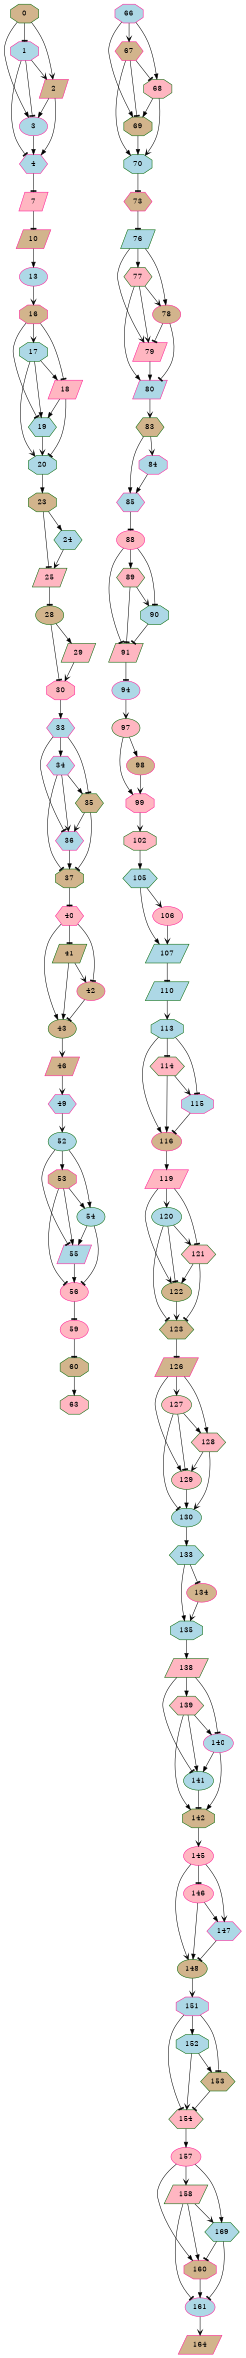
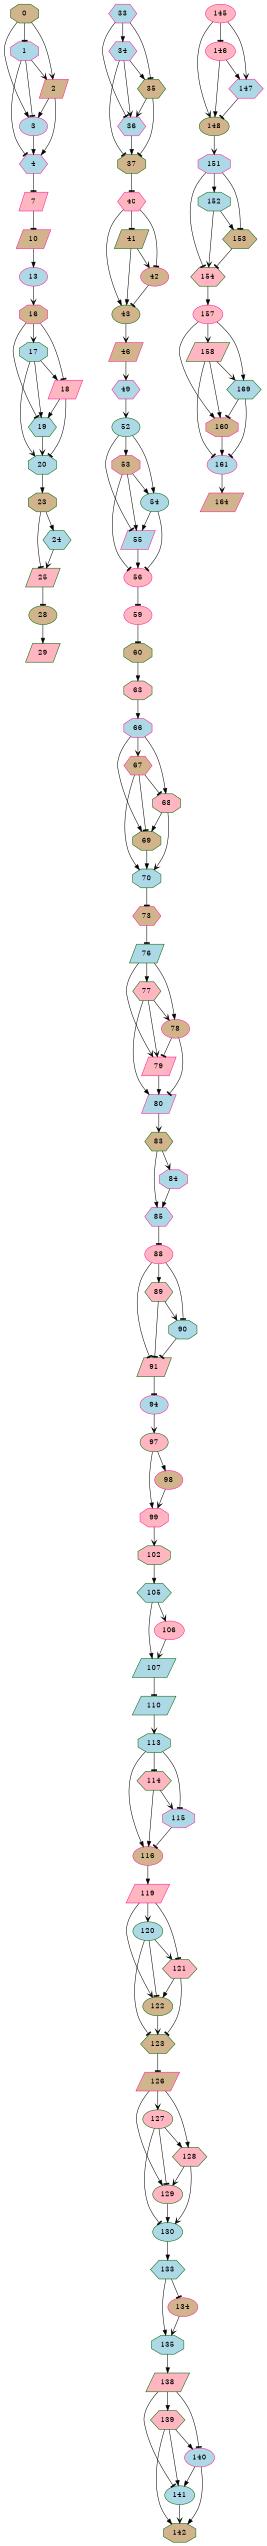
(61, 690) -> none
none -> (138, 707)
(199, 1798) -> (180, 2511)
(199, 1835) -> none
